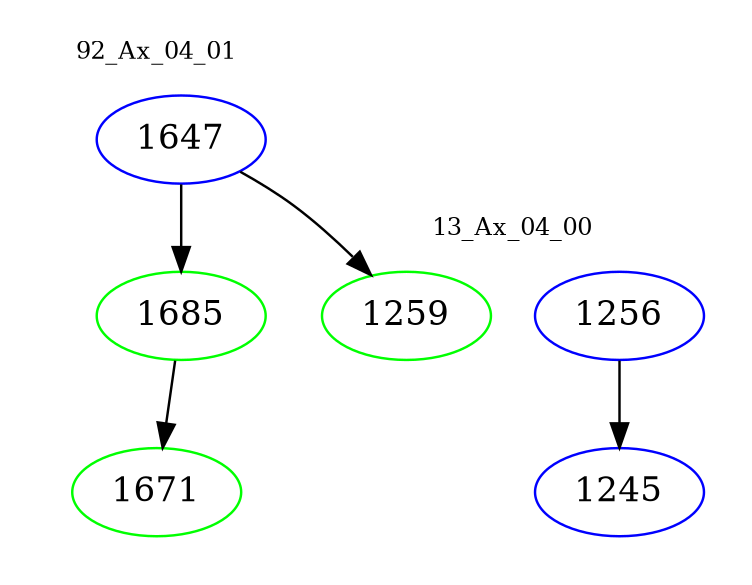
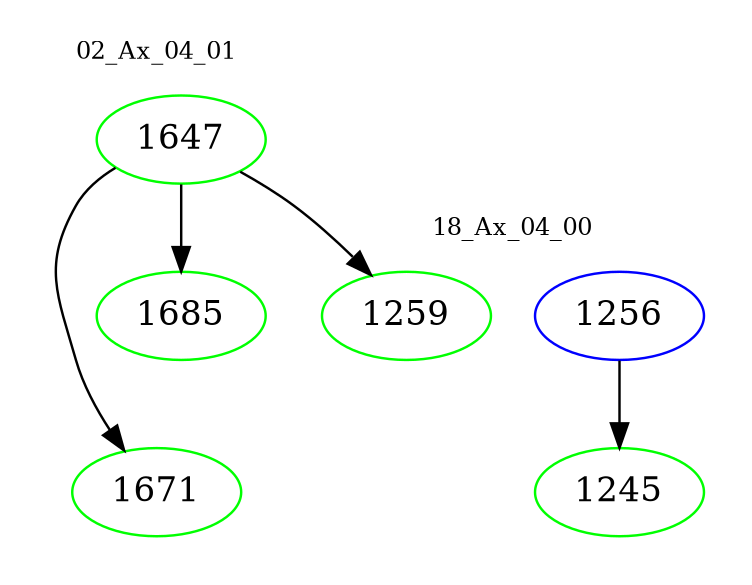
(157, 53) -> (157, 53)
(181, 140) -> (181, 140)
(513, 229) -> (513, 229)
(171, 392) -> (58, 293)
(619, 492) -> (619, 492)
